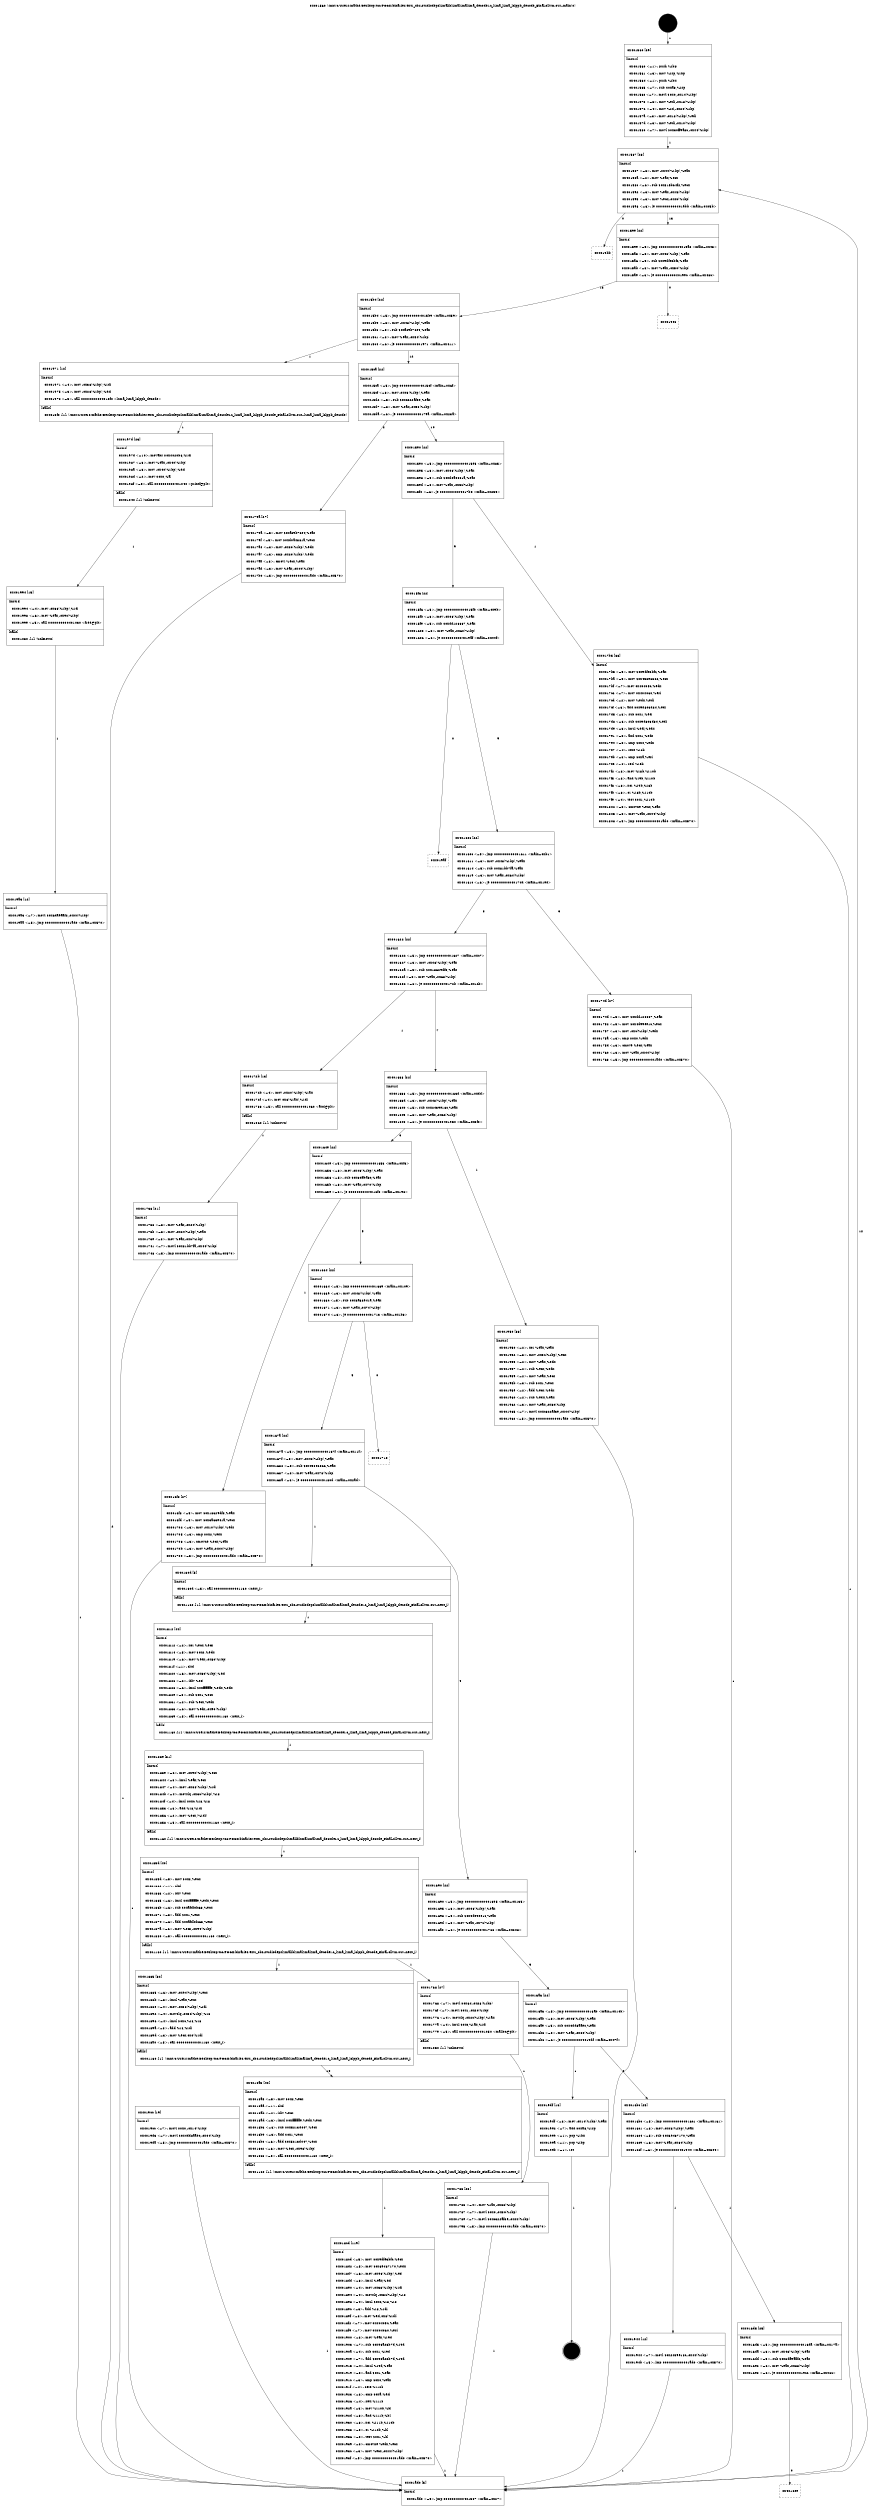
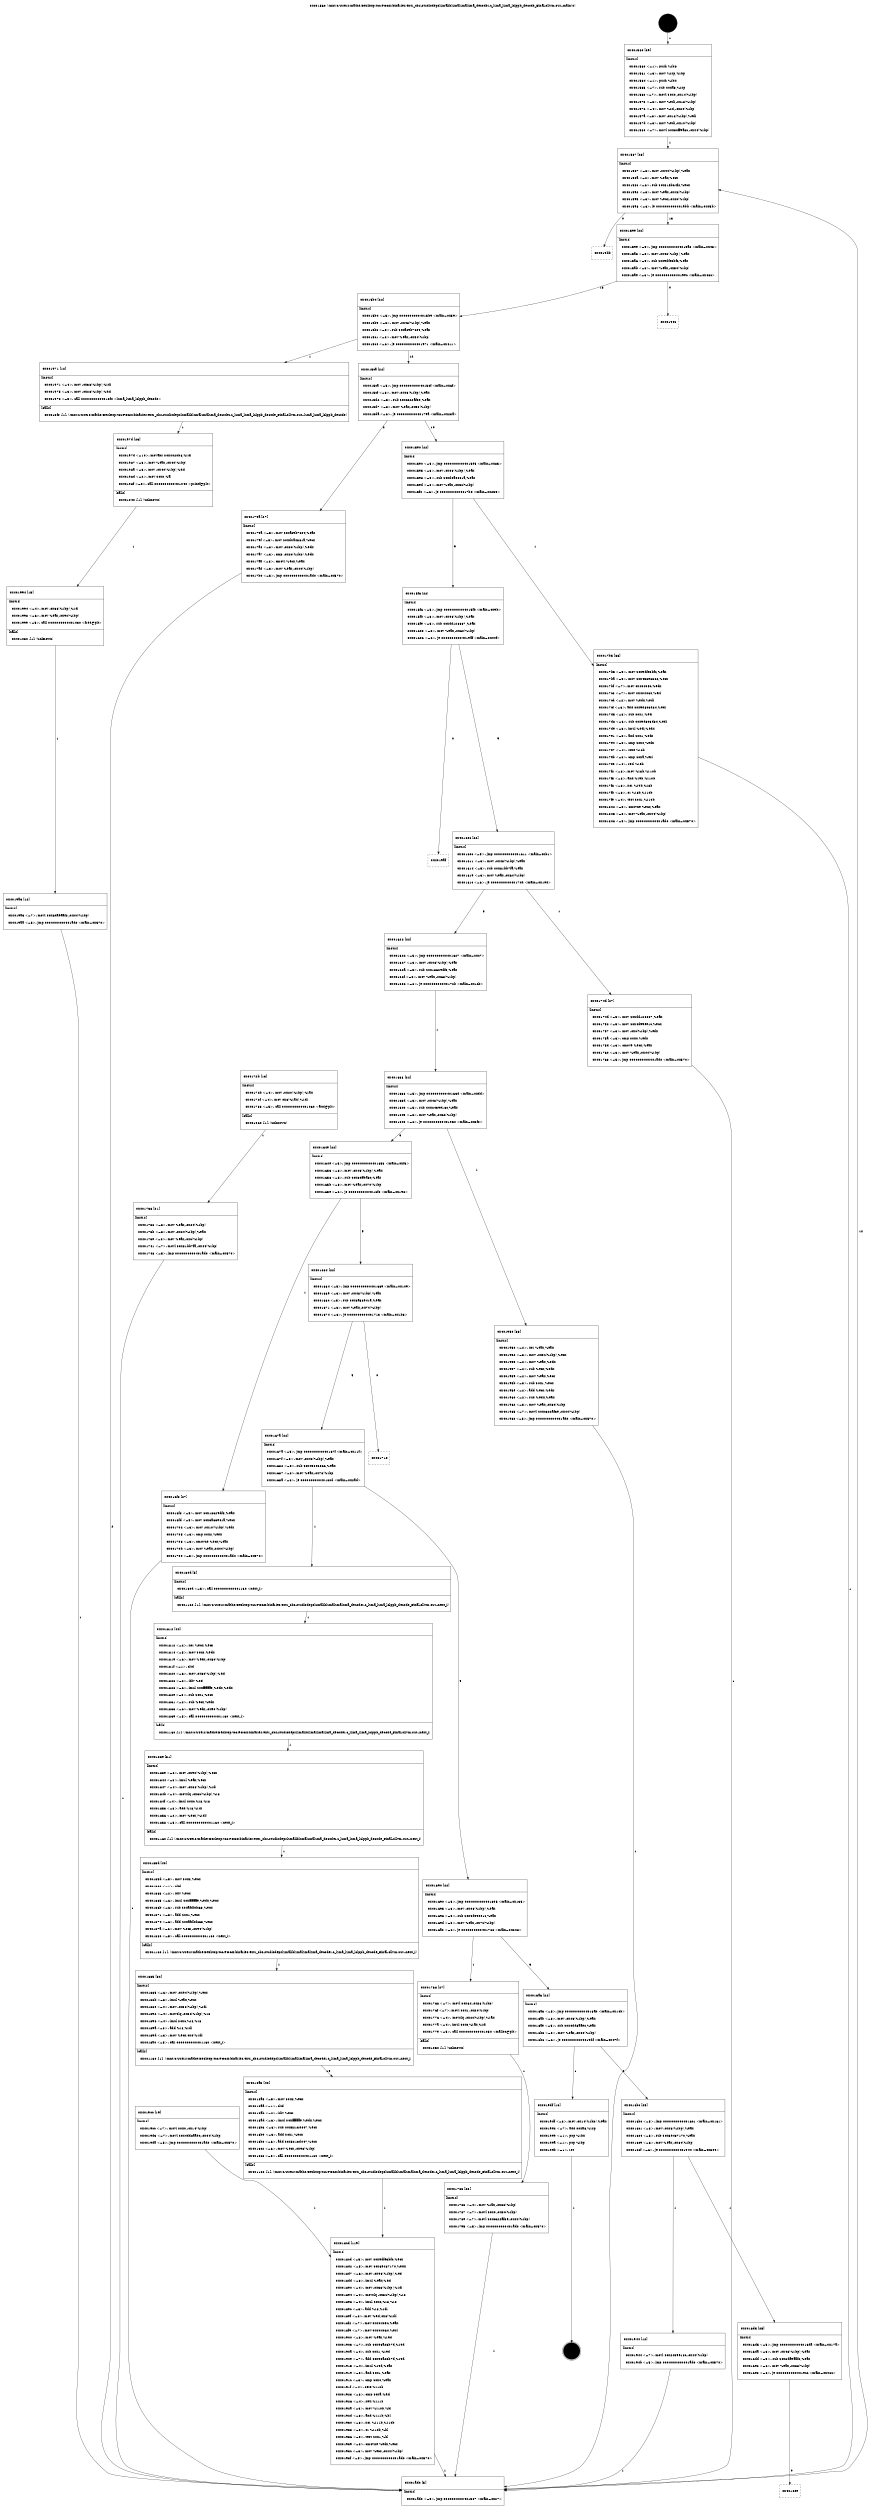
(559, 911) -> (559, 911)
(364, 1030) -> none
(413, 1969) -> (472, 1958)
(245, 2355) -> (273, 2194)
